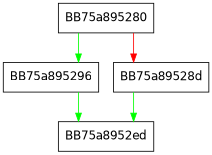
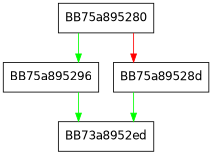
(106, 136) -> (106, 136)
